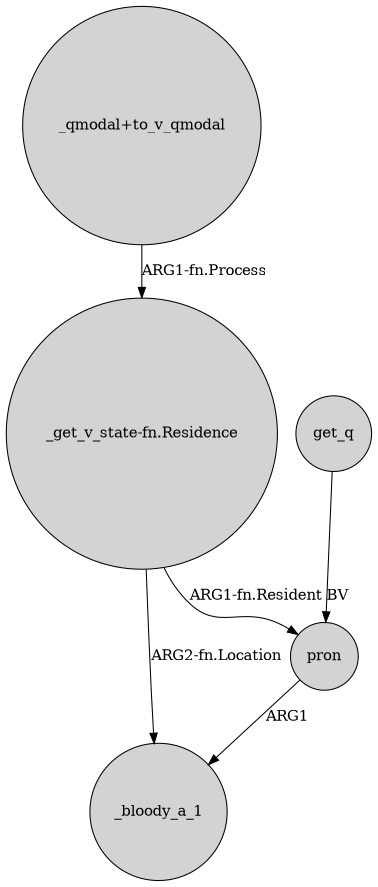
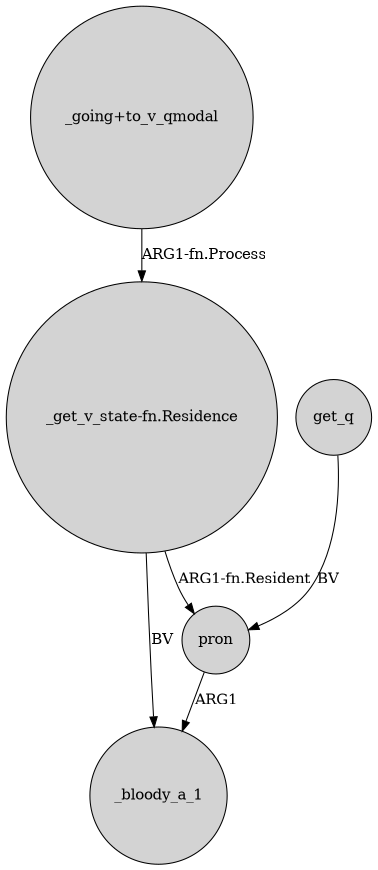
(142, 126) -> (142, 117)
(216, 656) -> (162, 640)
